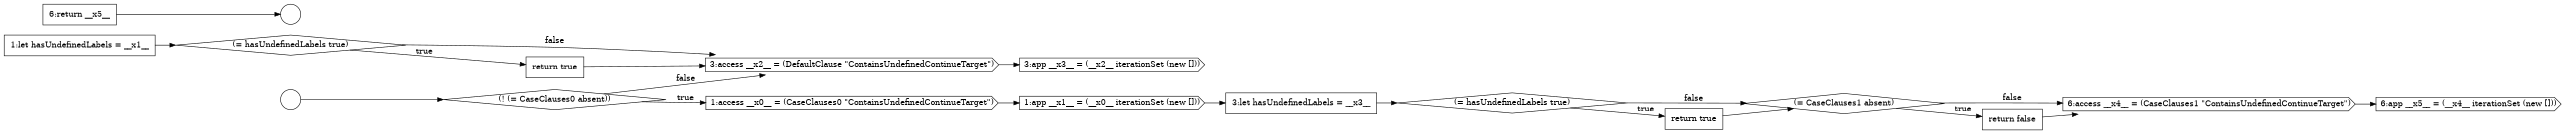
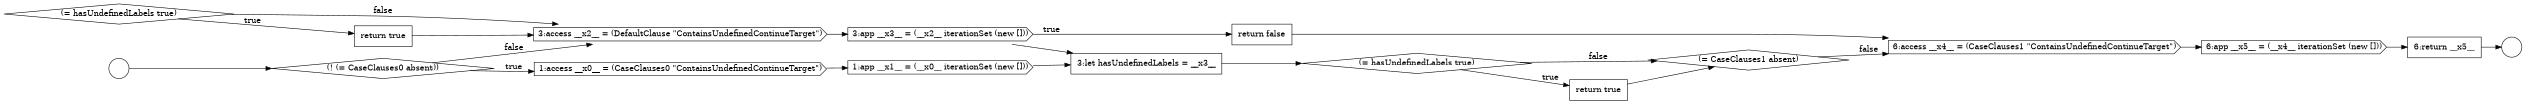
(79, 45) -> none
none -> (2394, 47)
none -> (1039, 48)
(1936, 112) -> (1130, 34)
